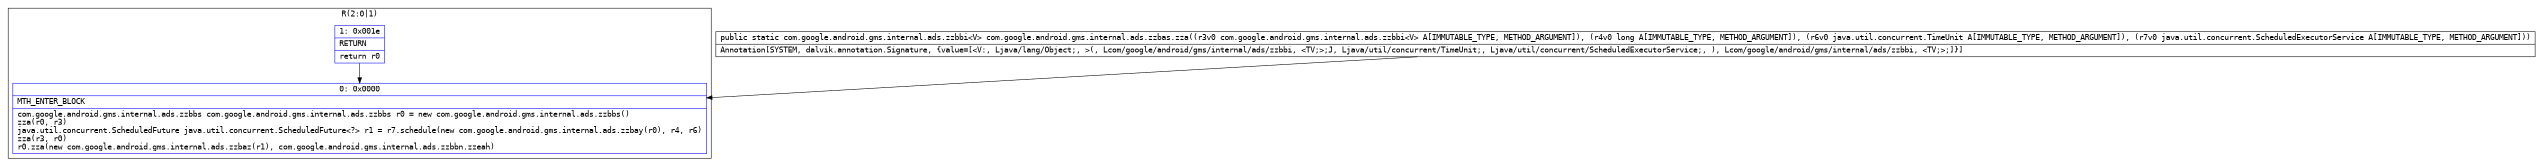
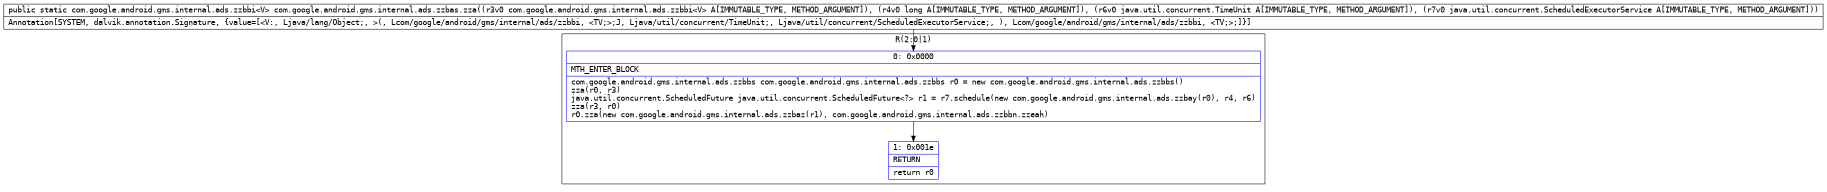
(360, 70) -> (913, 129)
